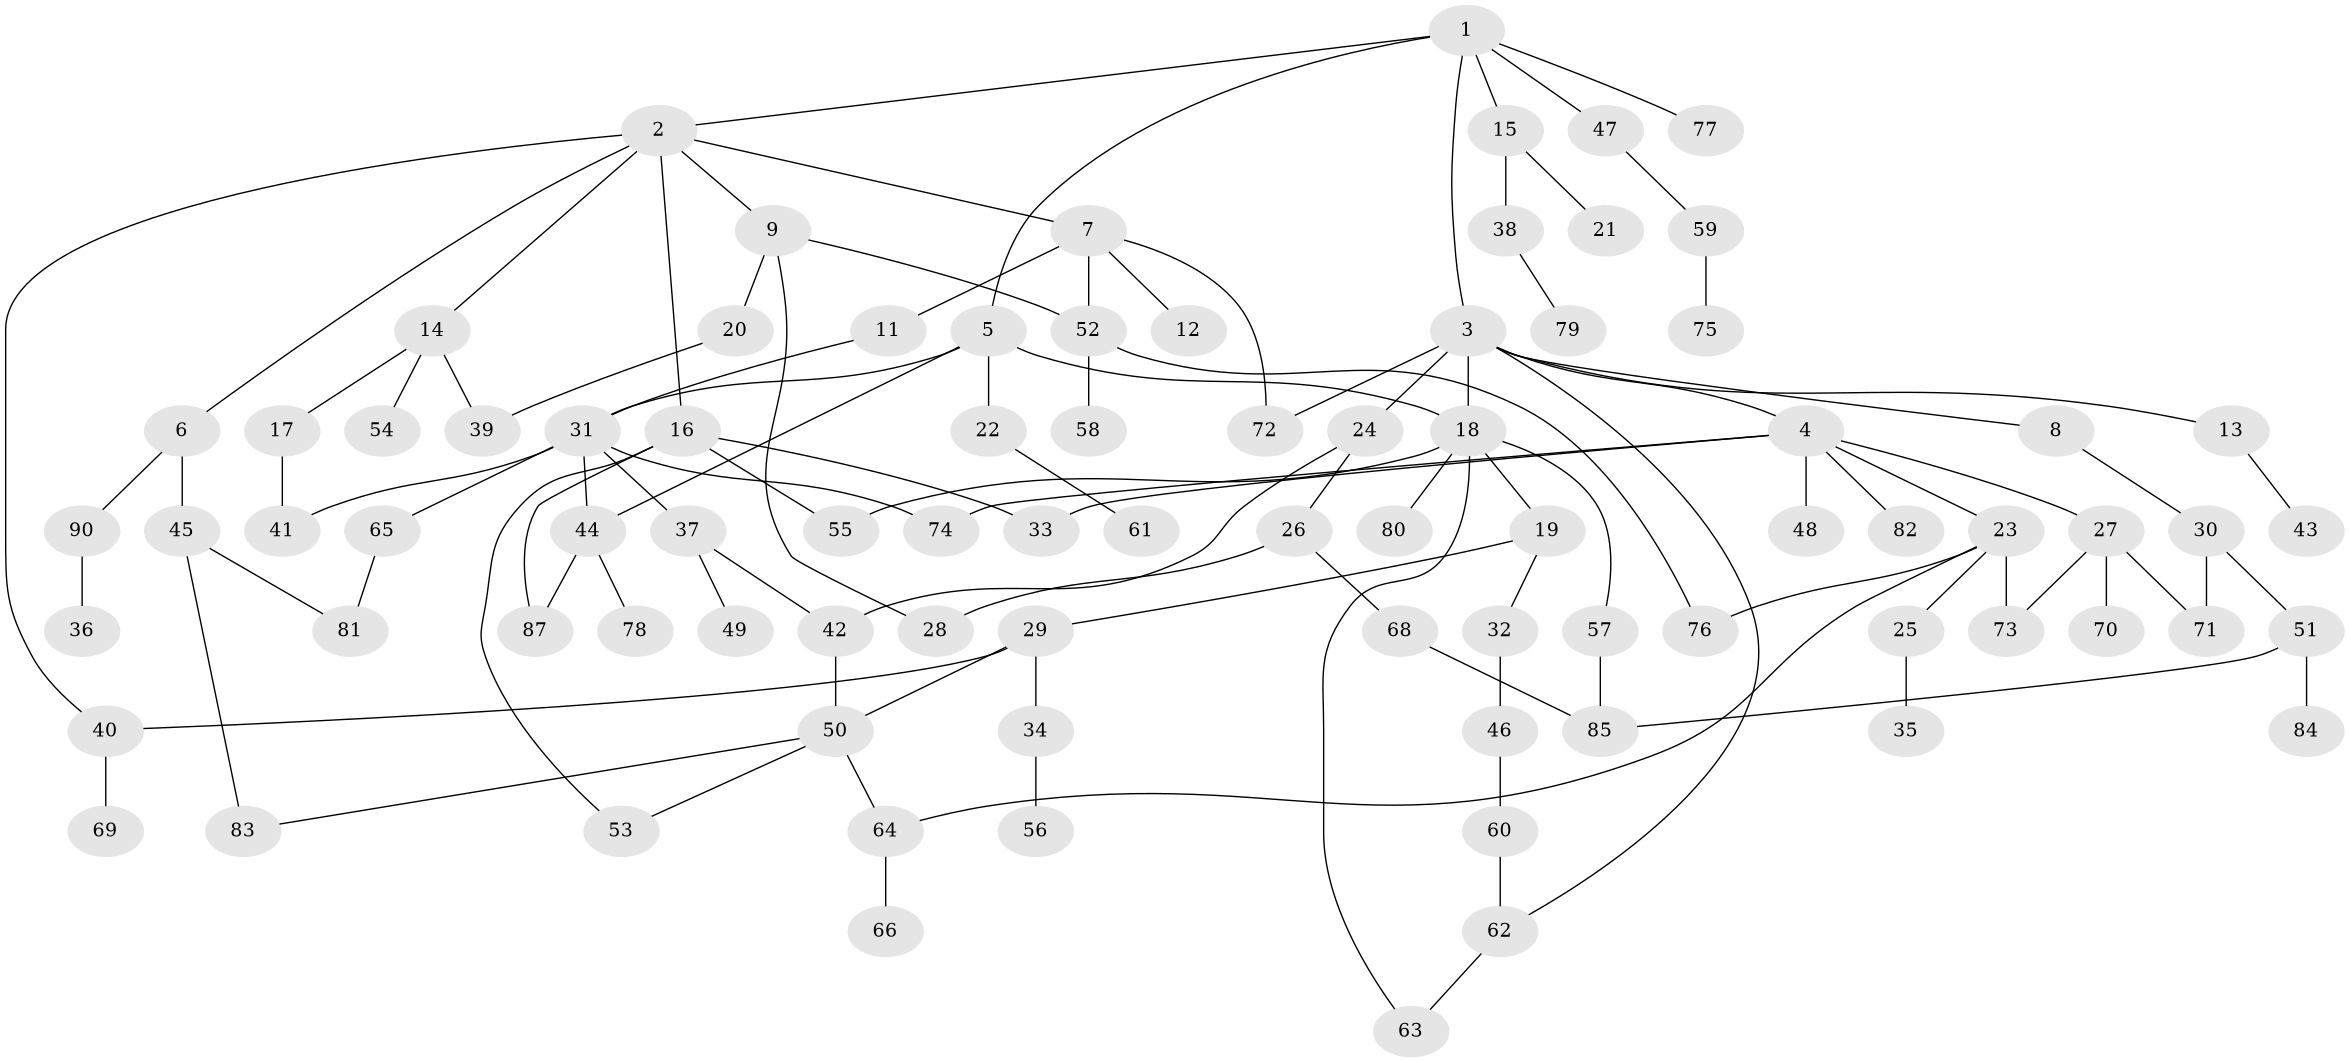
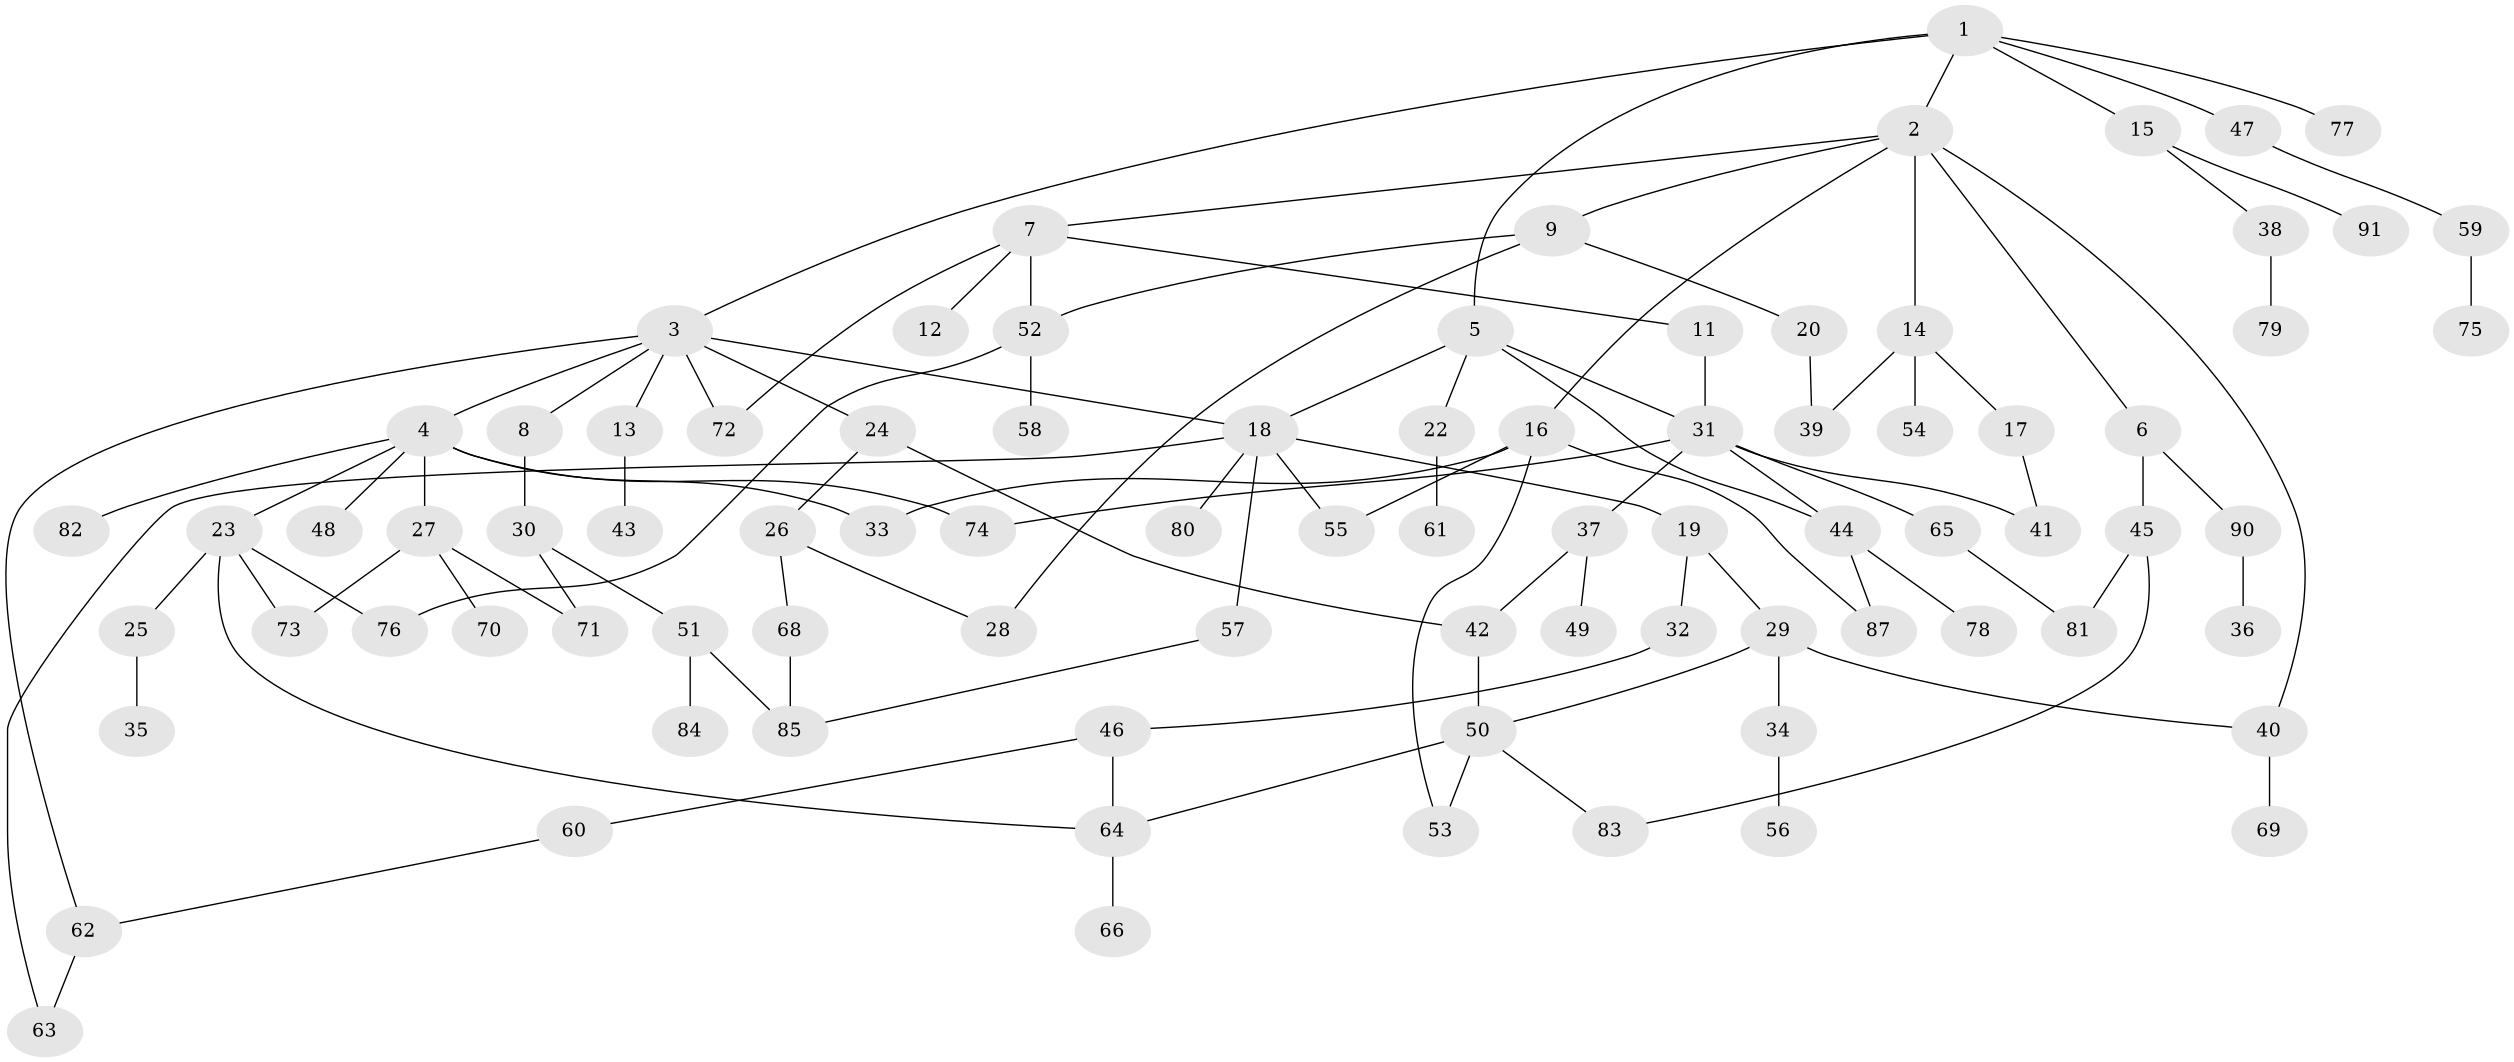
(1606, 231) -> (2371, 231)
none -> (1113, 781)
